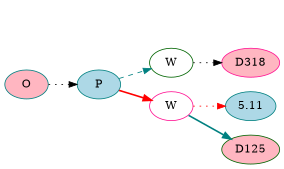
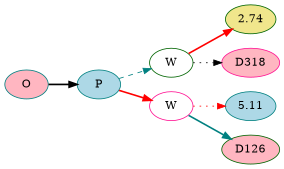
none -> (251, 19)
(59, 84) -> (59, 84)
(251, 150) -> (251, 150)
